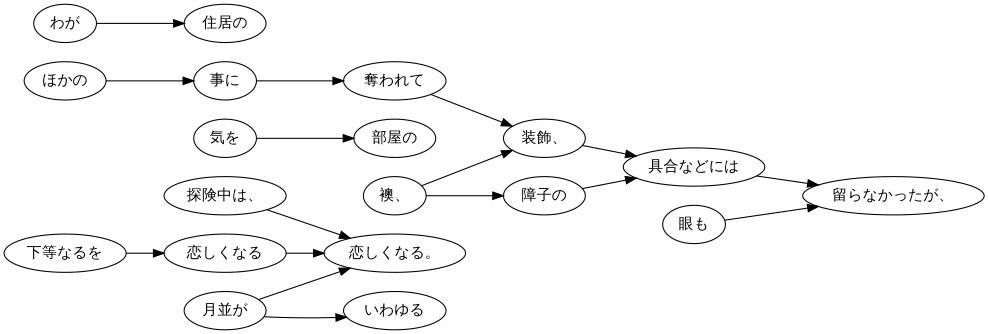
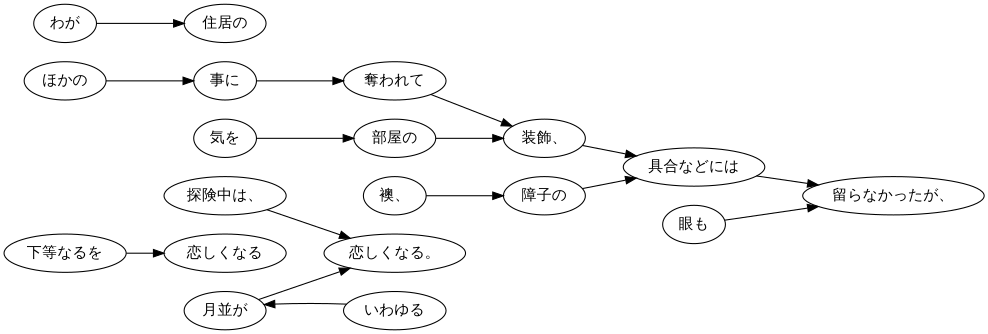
(462, 170) -> (464, 138)
(300, 253) -> none
(300, 318) -> (311, 303)
